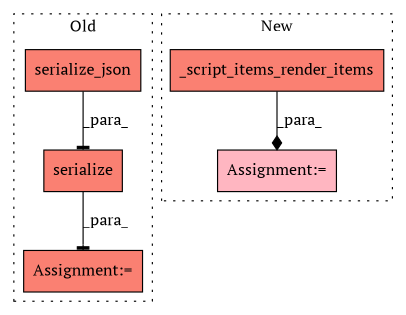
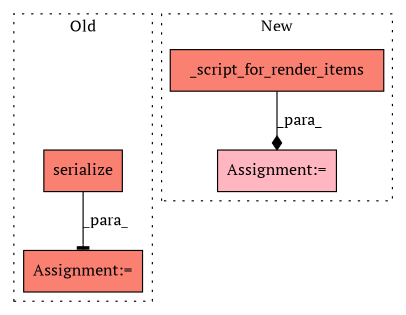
(83, 70) -> none
(277, 70) -> (277, 70)
